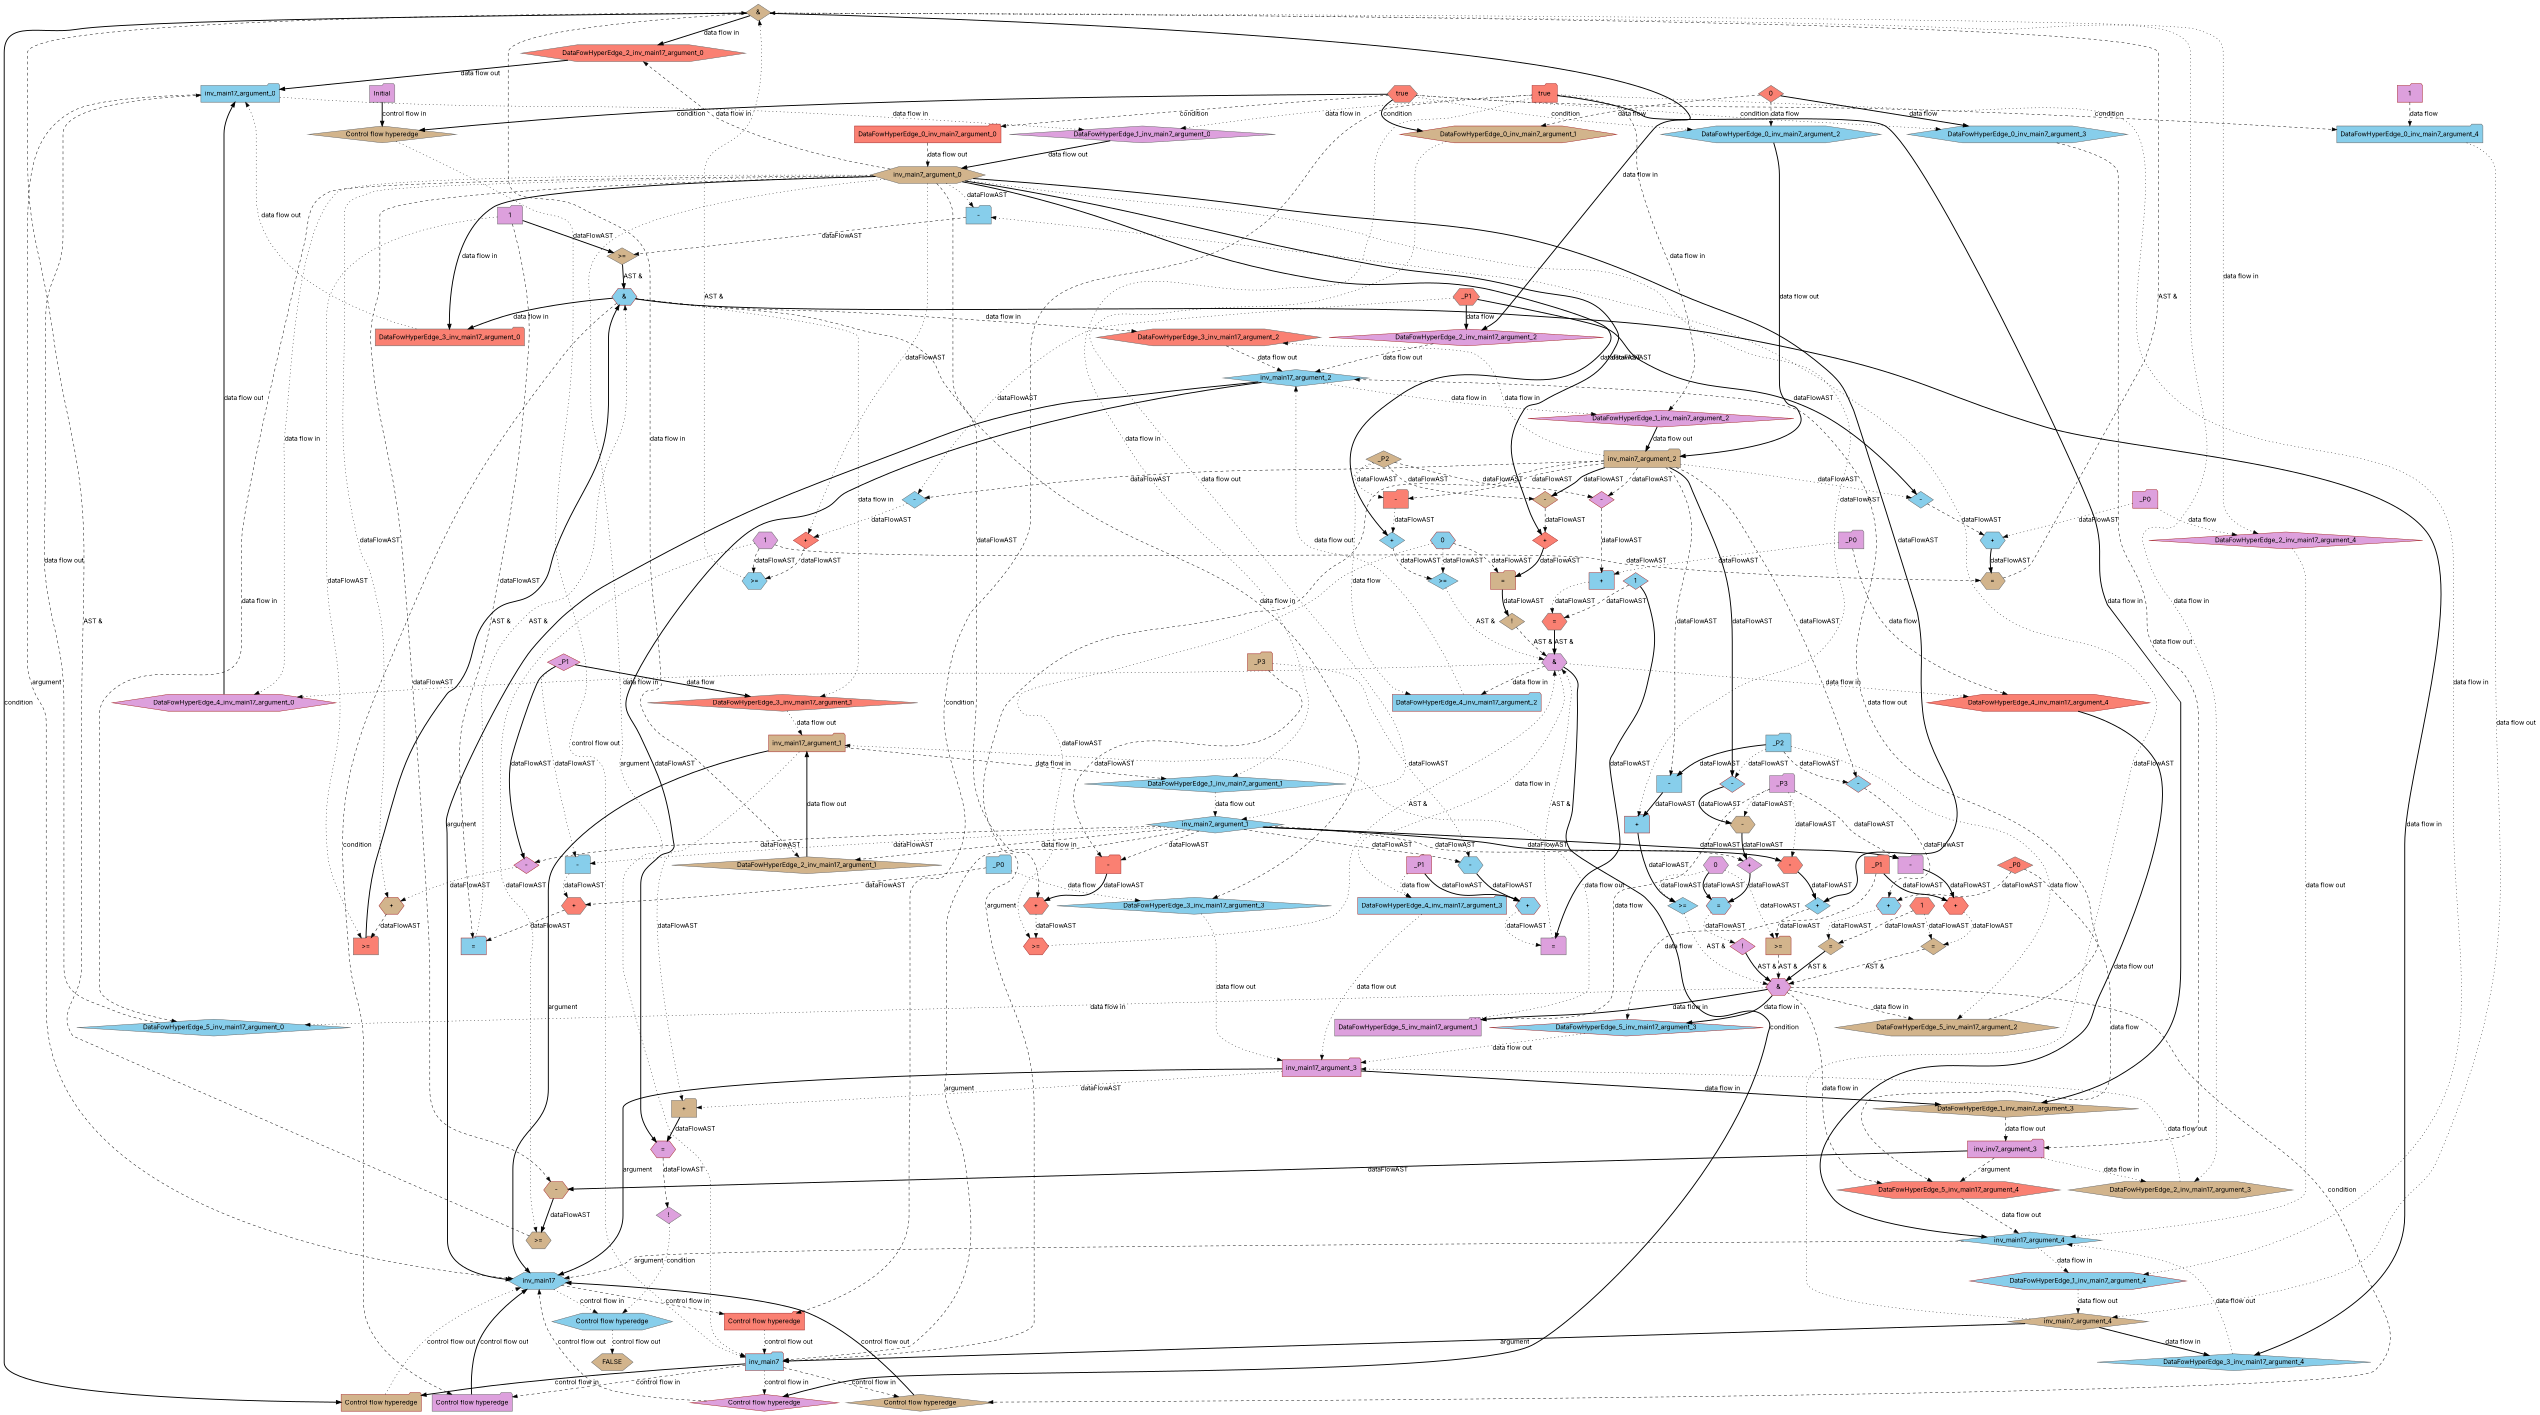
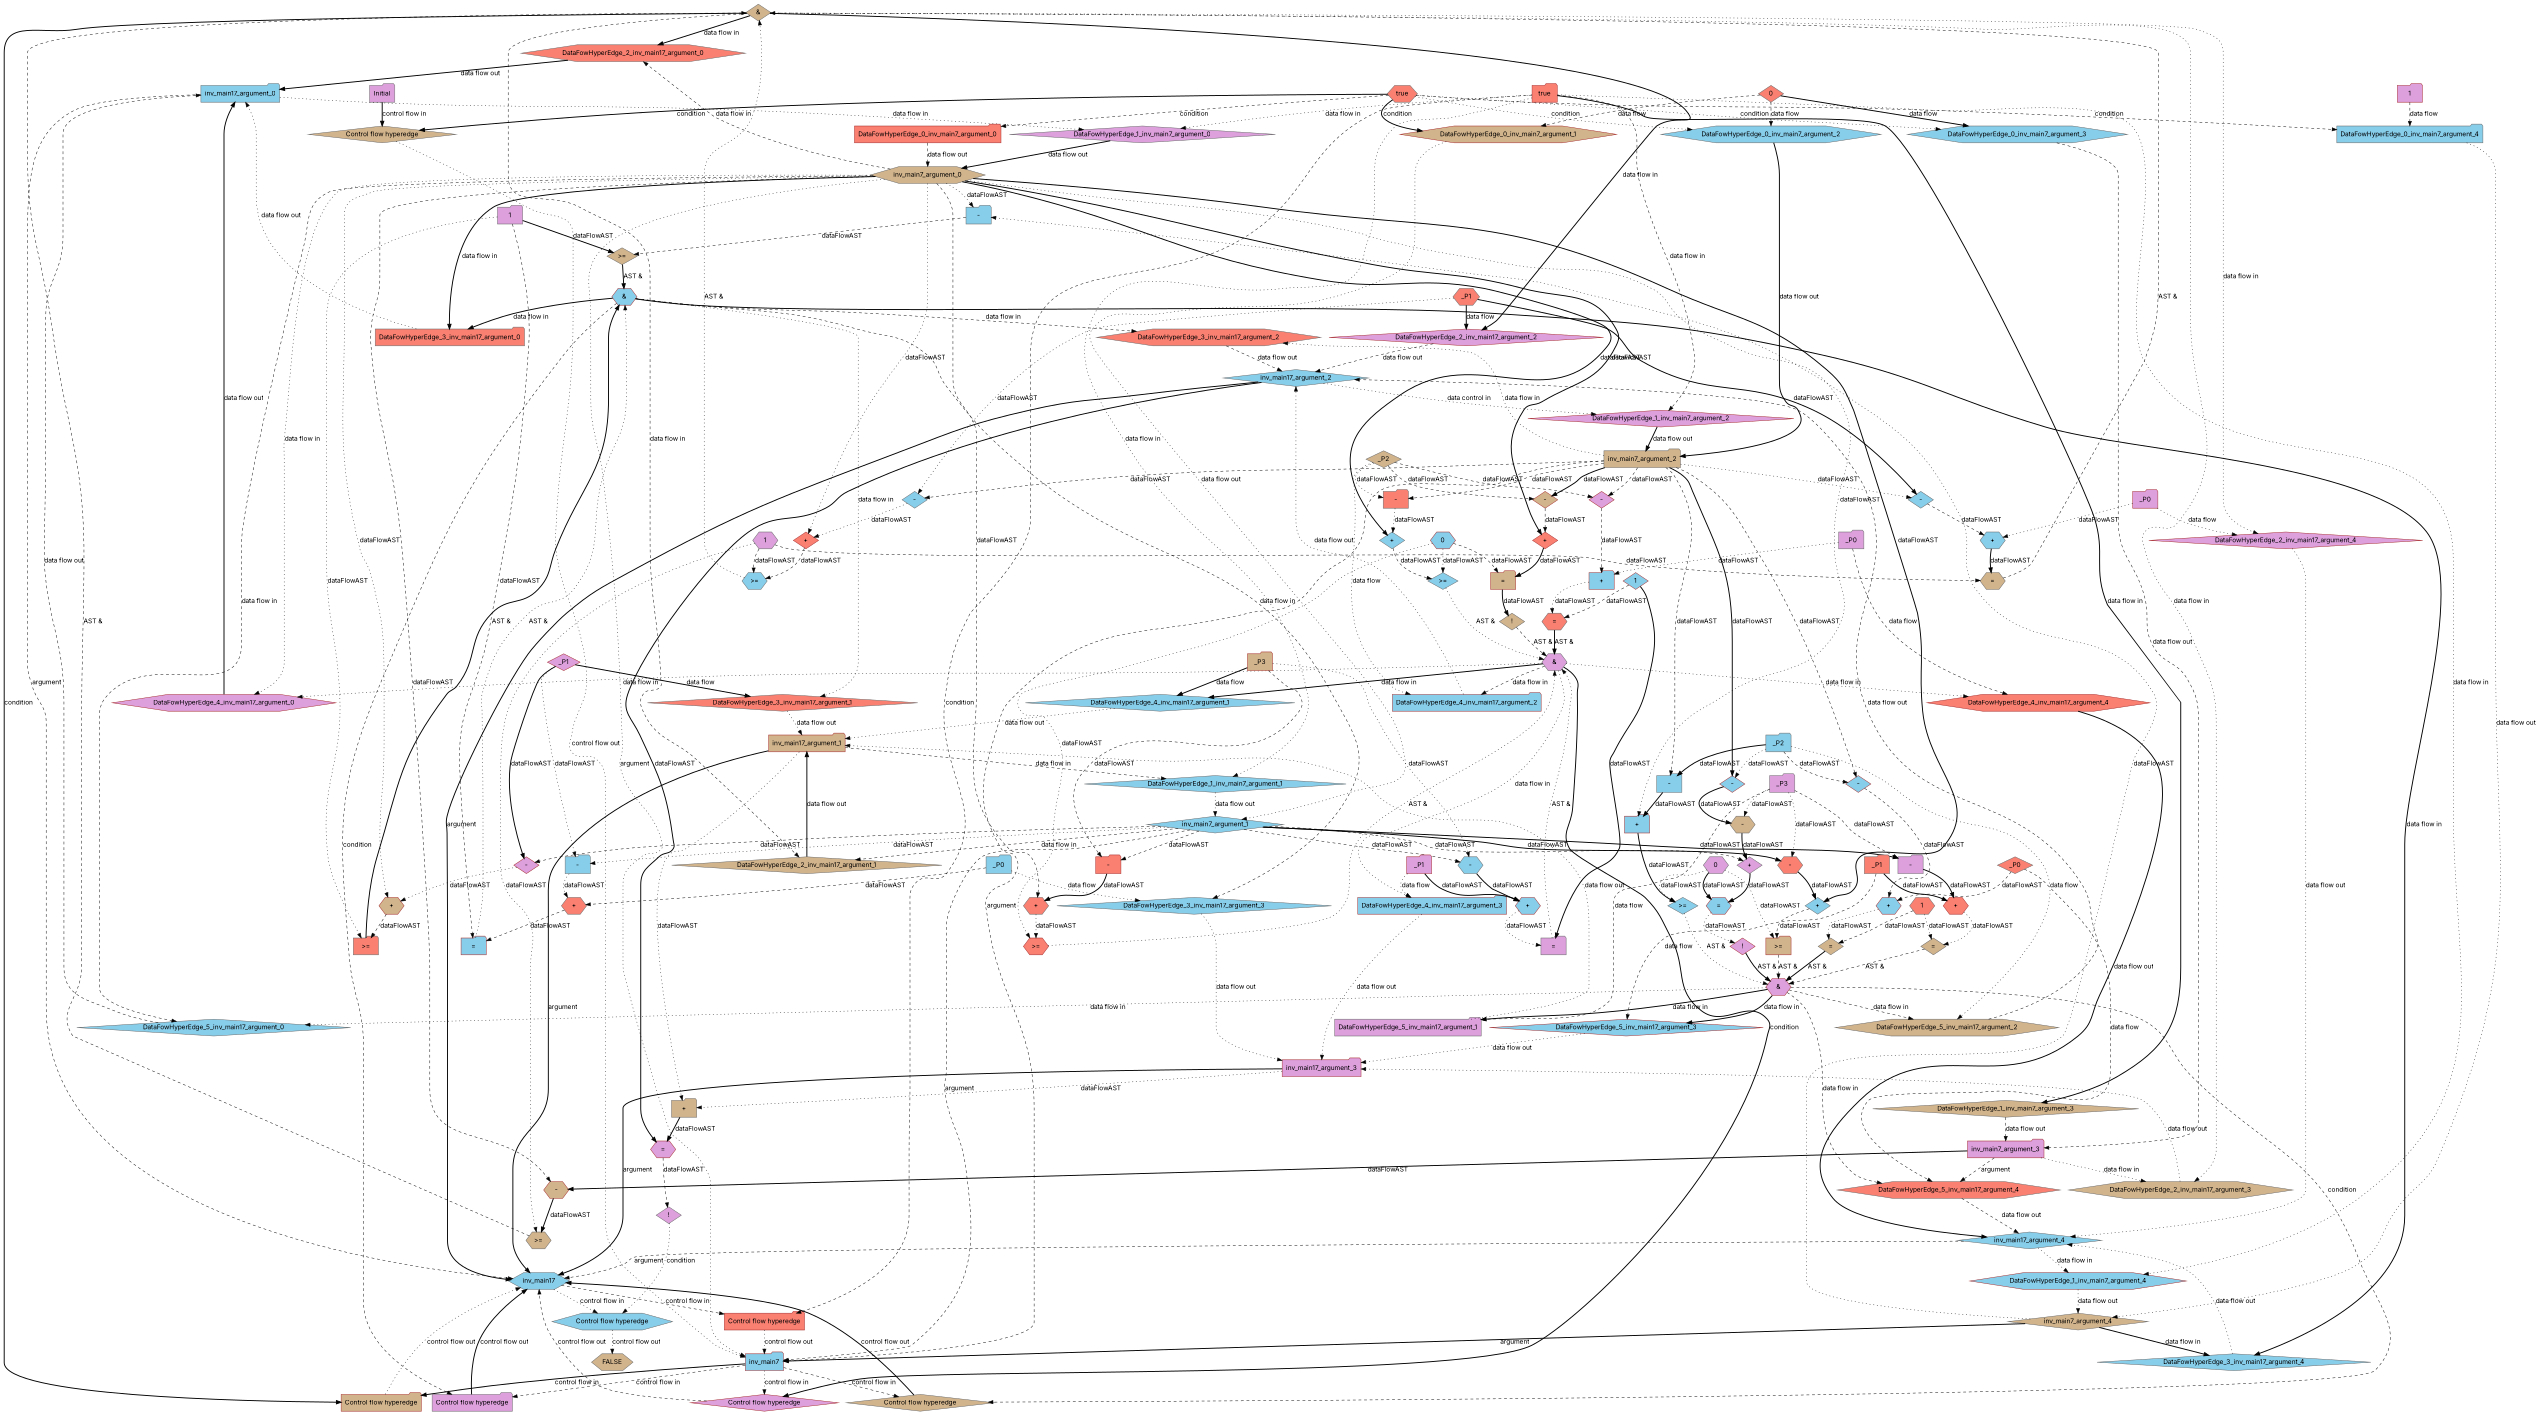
(1469, 398) -> (1469, 398)
none -> (1160, 703)
(1648, 1088) -> none
(2006, 1149) -> (2006, 1149)
